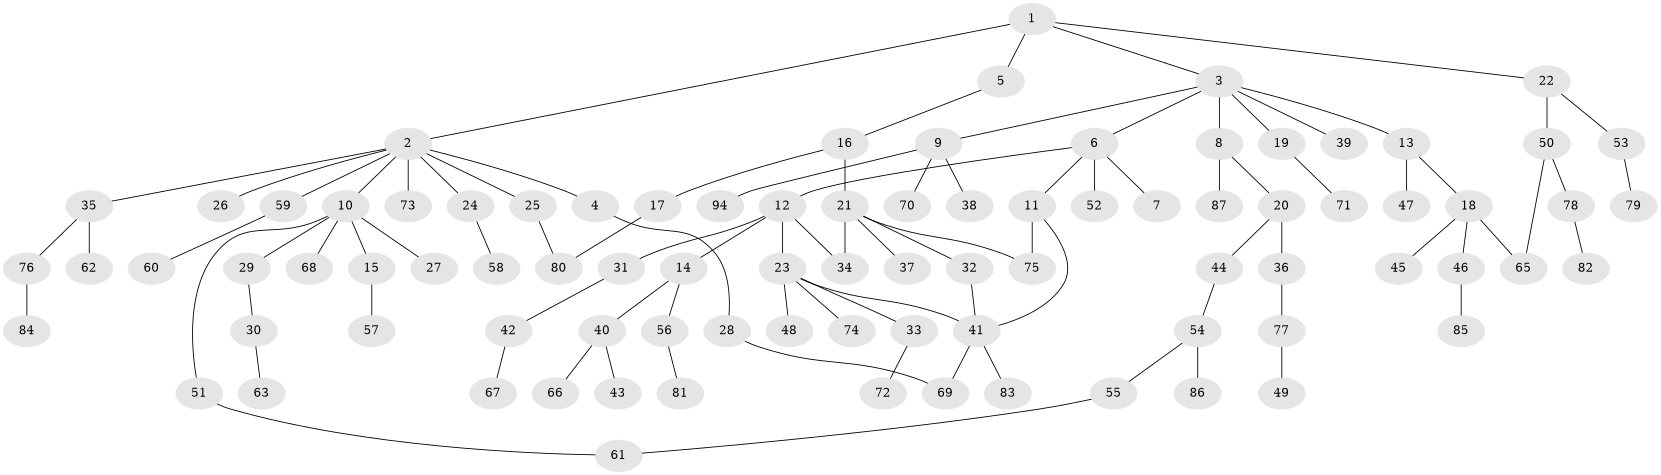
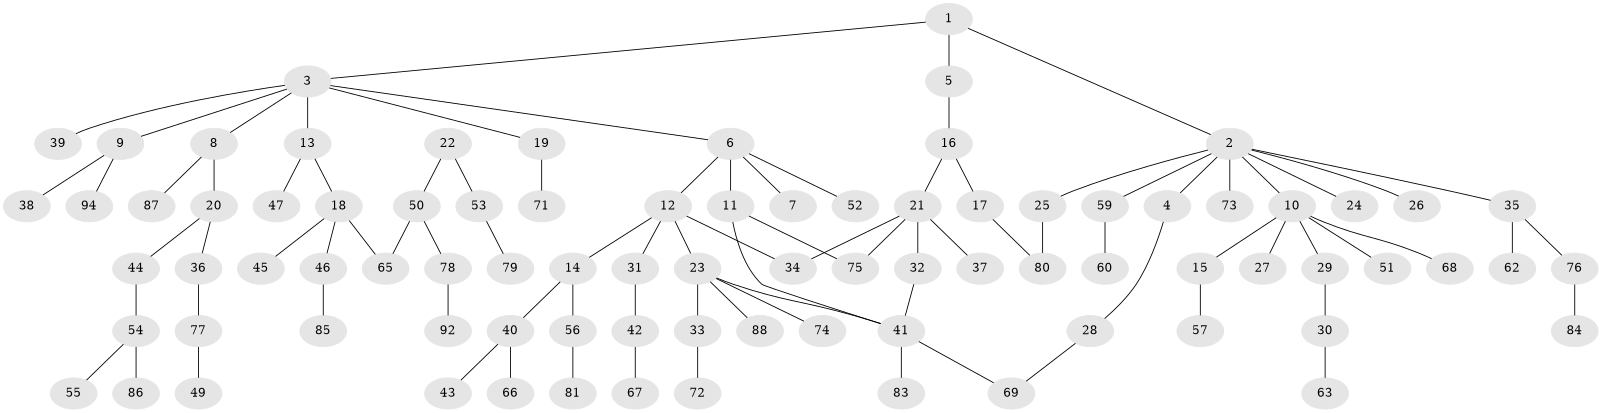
(1290, 50) -> none
(907, 206) -> none
(497, 269) -> none
(1586, 269) -> (448, 331)
(790, 331) -> (760, 331)
(619, 456) -> none
